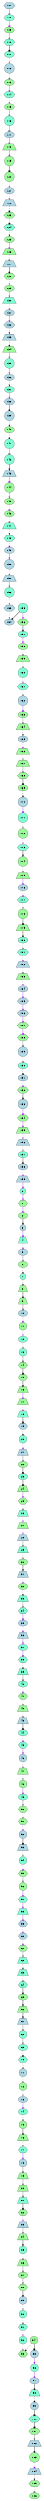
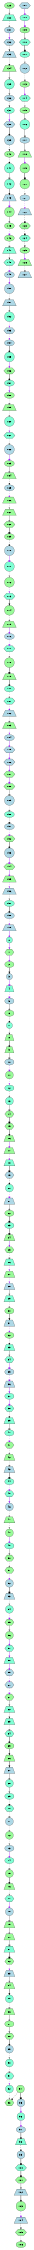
(9, 276) -> none
(16, 615) -> (9, 348)
